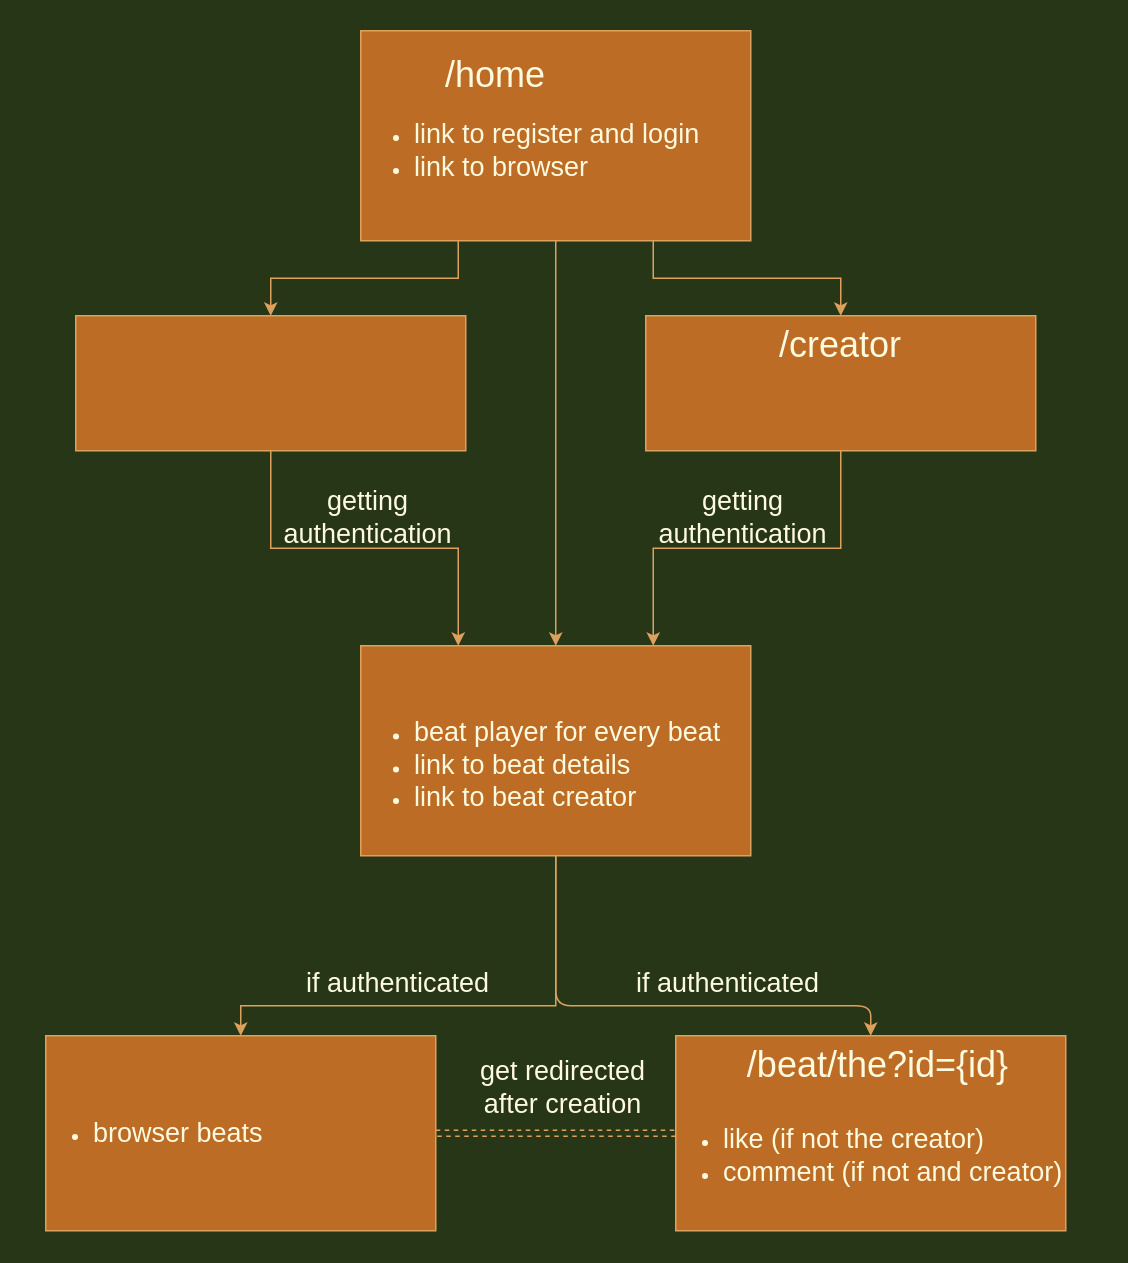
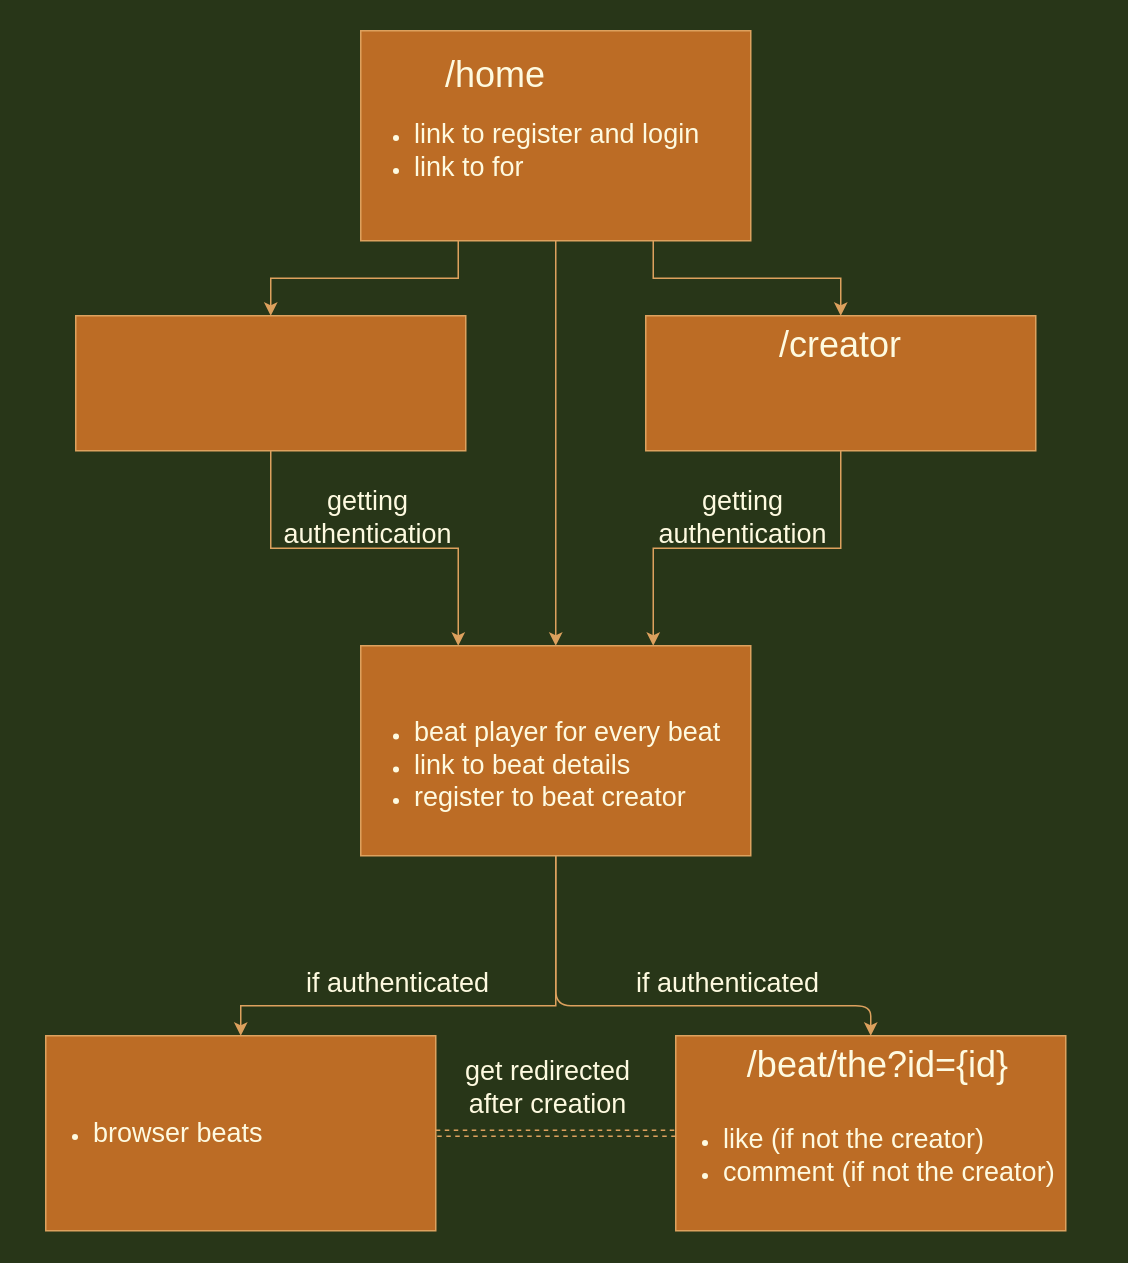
(465, 151) -> (465, 151)
(474, 766) -> (474, 766)
(563, 1088) -> (548, 1088)
(793, 1156) -> (793, 1156)
